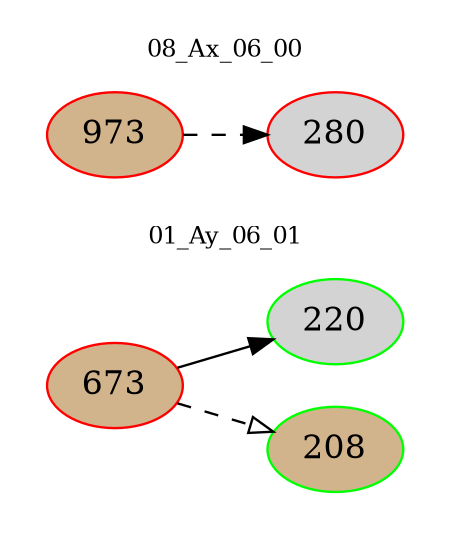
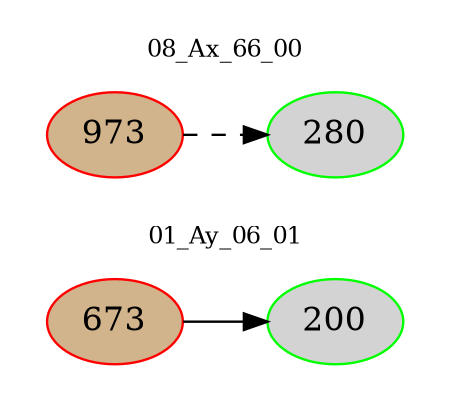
(225, 51) -> (225, 51)
(335, 135) -> (335, 135)
(335, 322) -> (335, 322)
(335, 449) -> none
